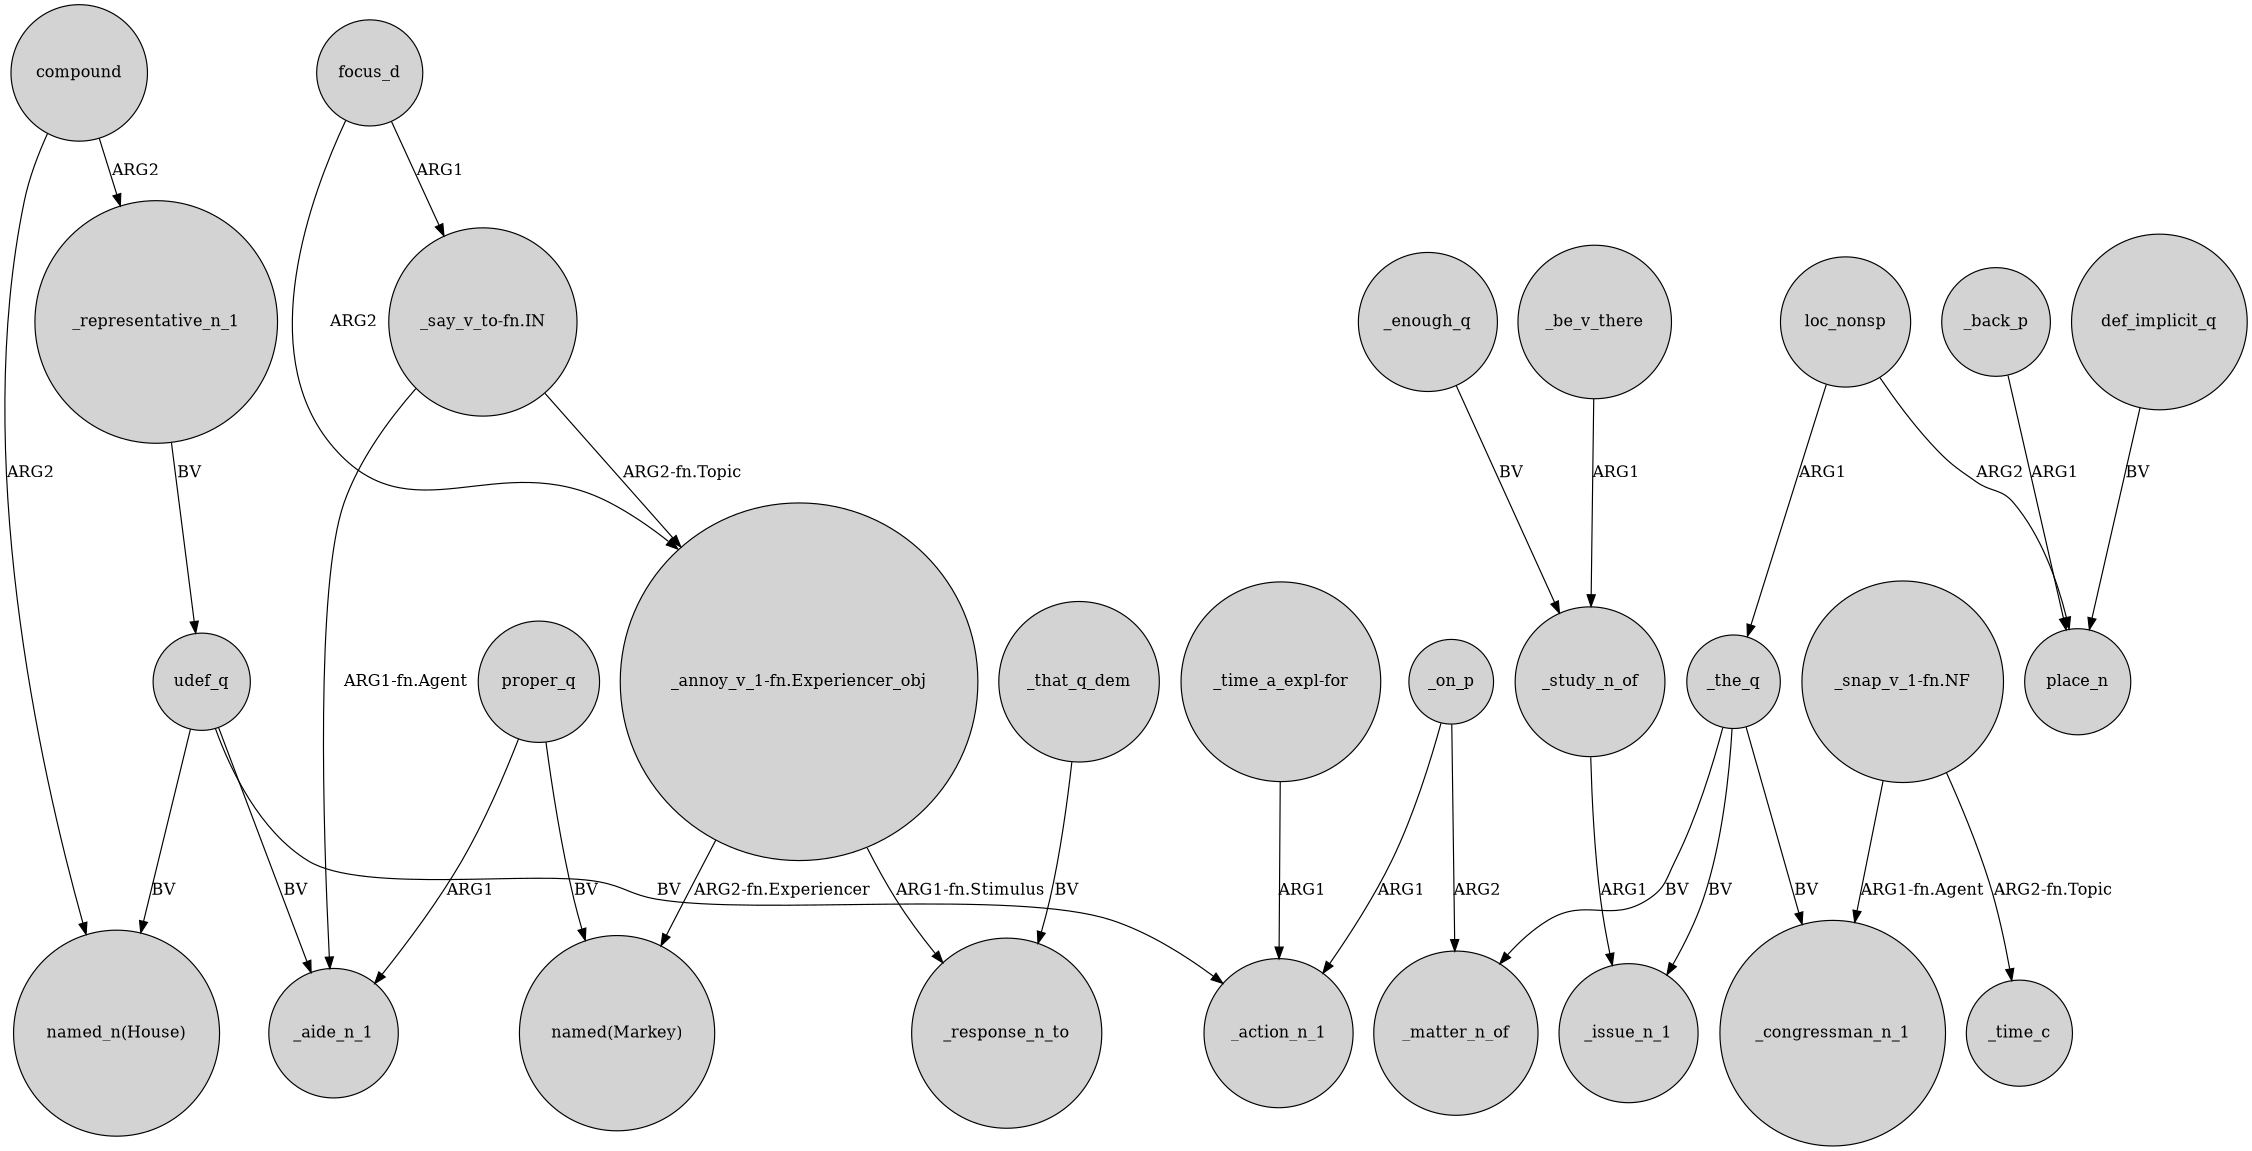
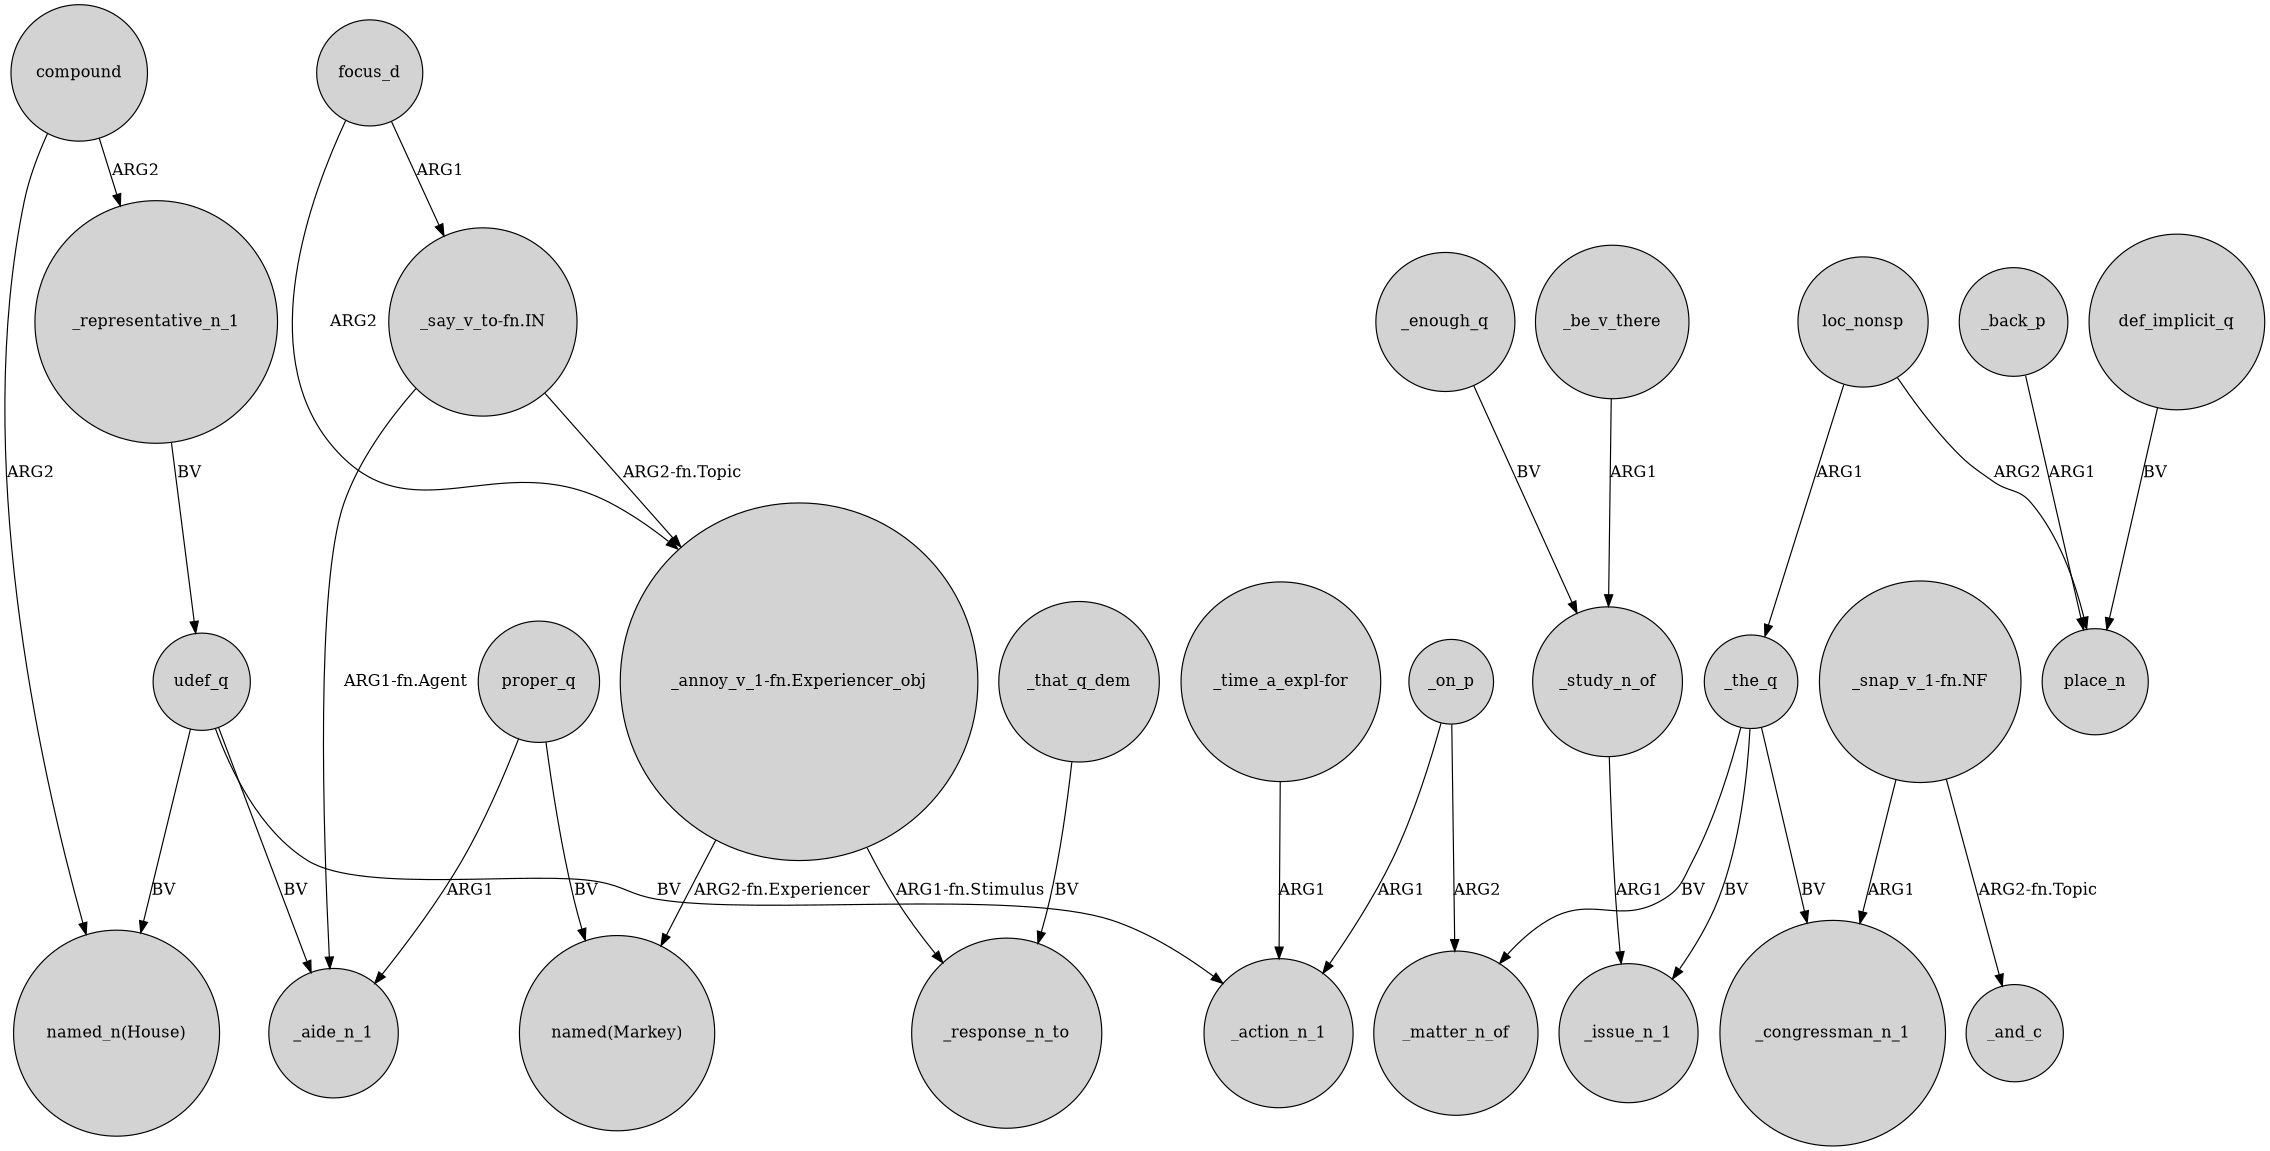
(1923, 890) -> (1892, 890)
(2019, 1033) -> (2015, 1033)
